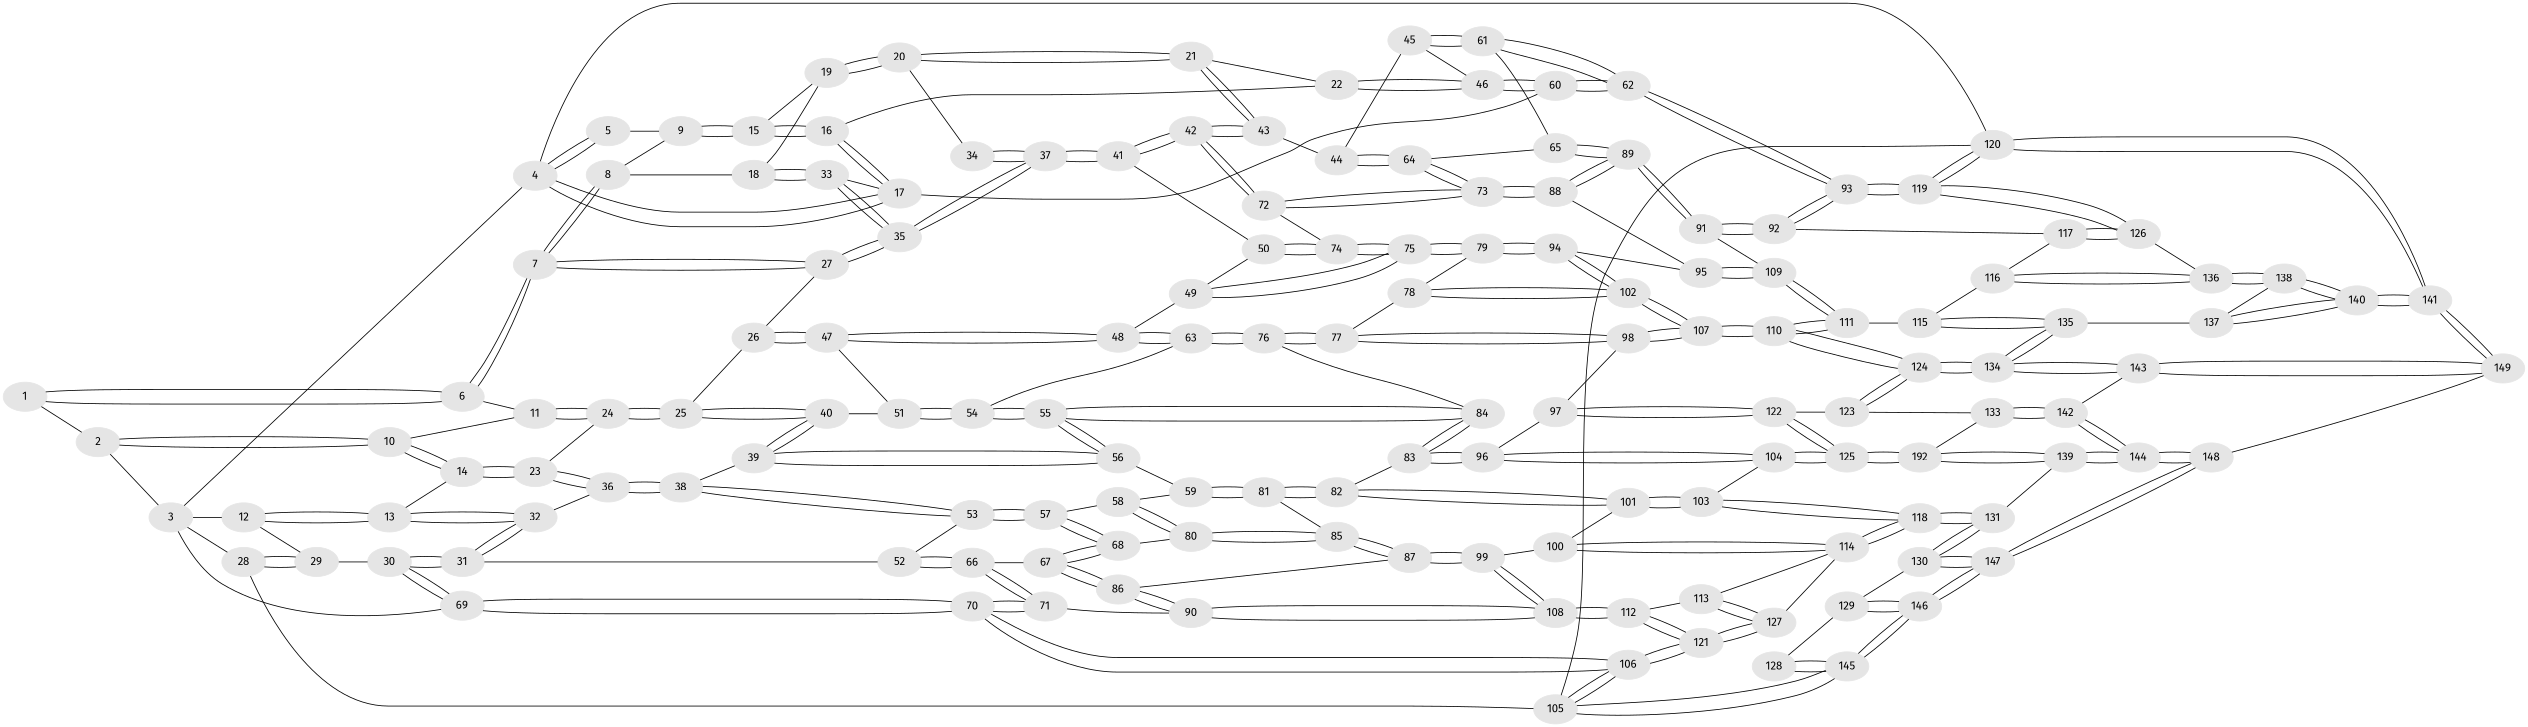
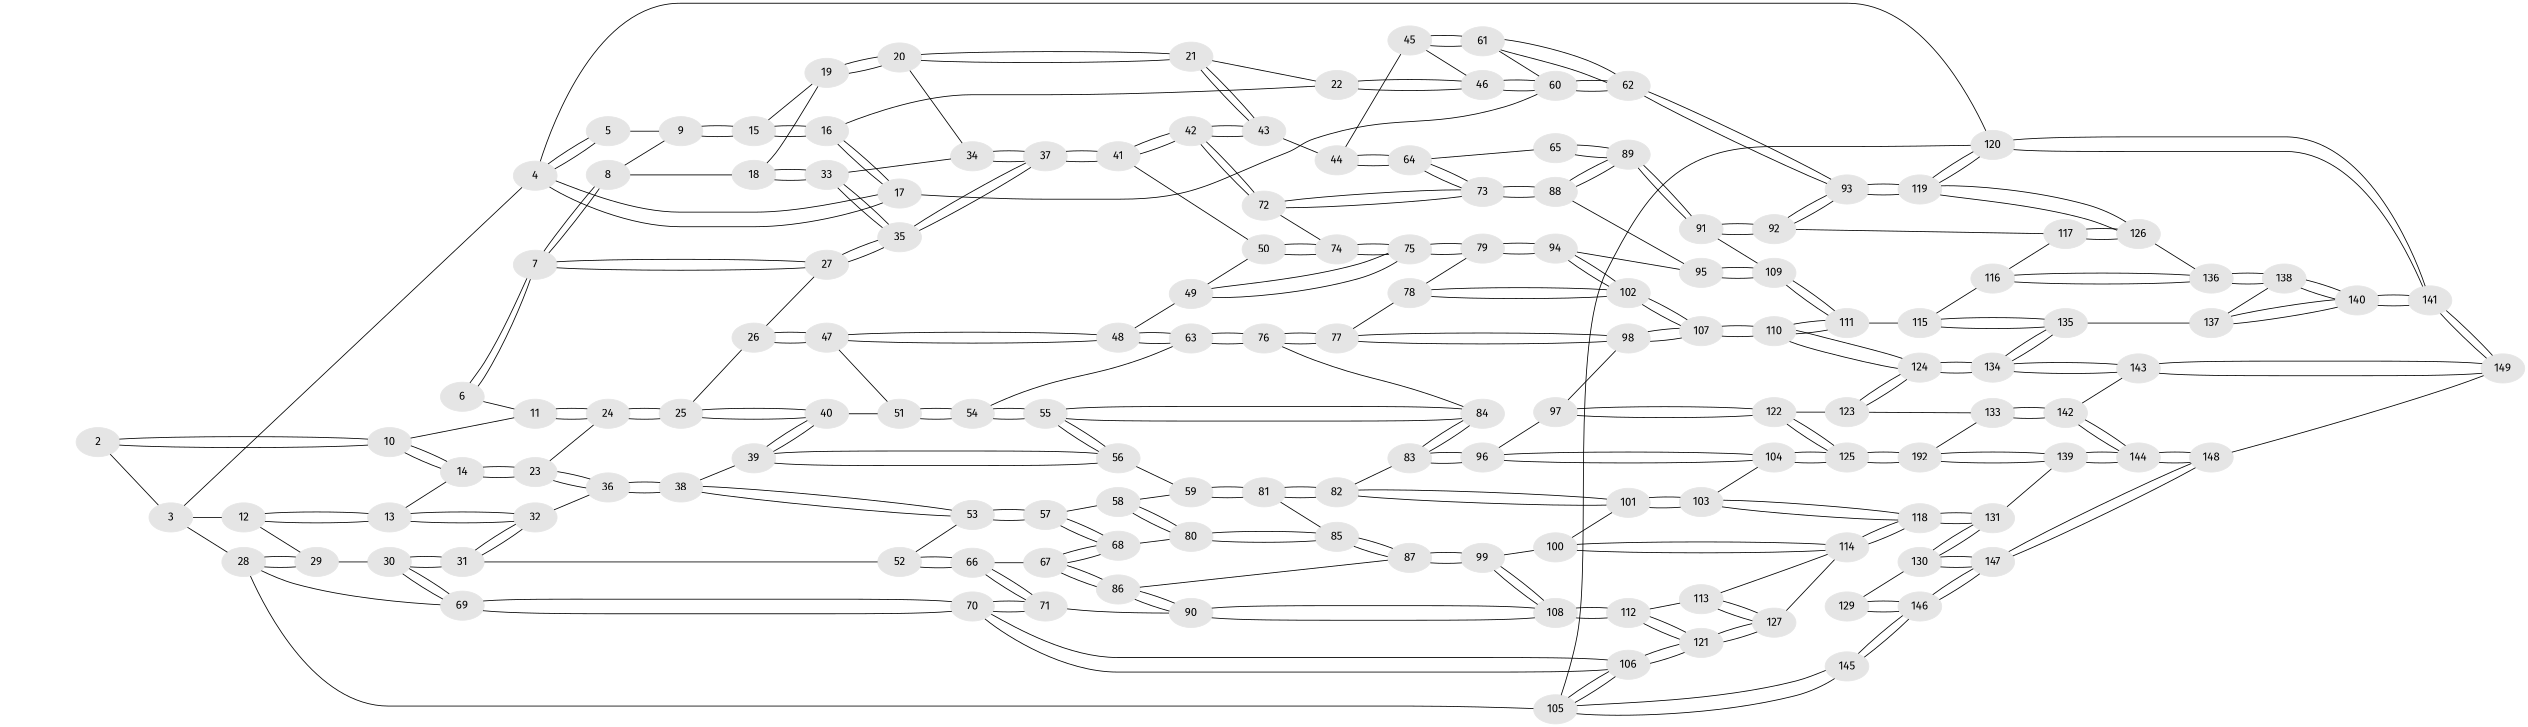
(1520, 86) -> (1519, 64)
(863, 184) -> (900, 166)
(25, 397) -> none
(295, 610) -> (349, 595)
(1774, 666) -> none
